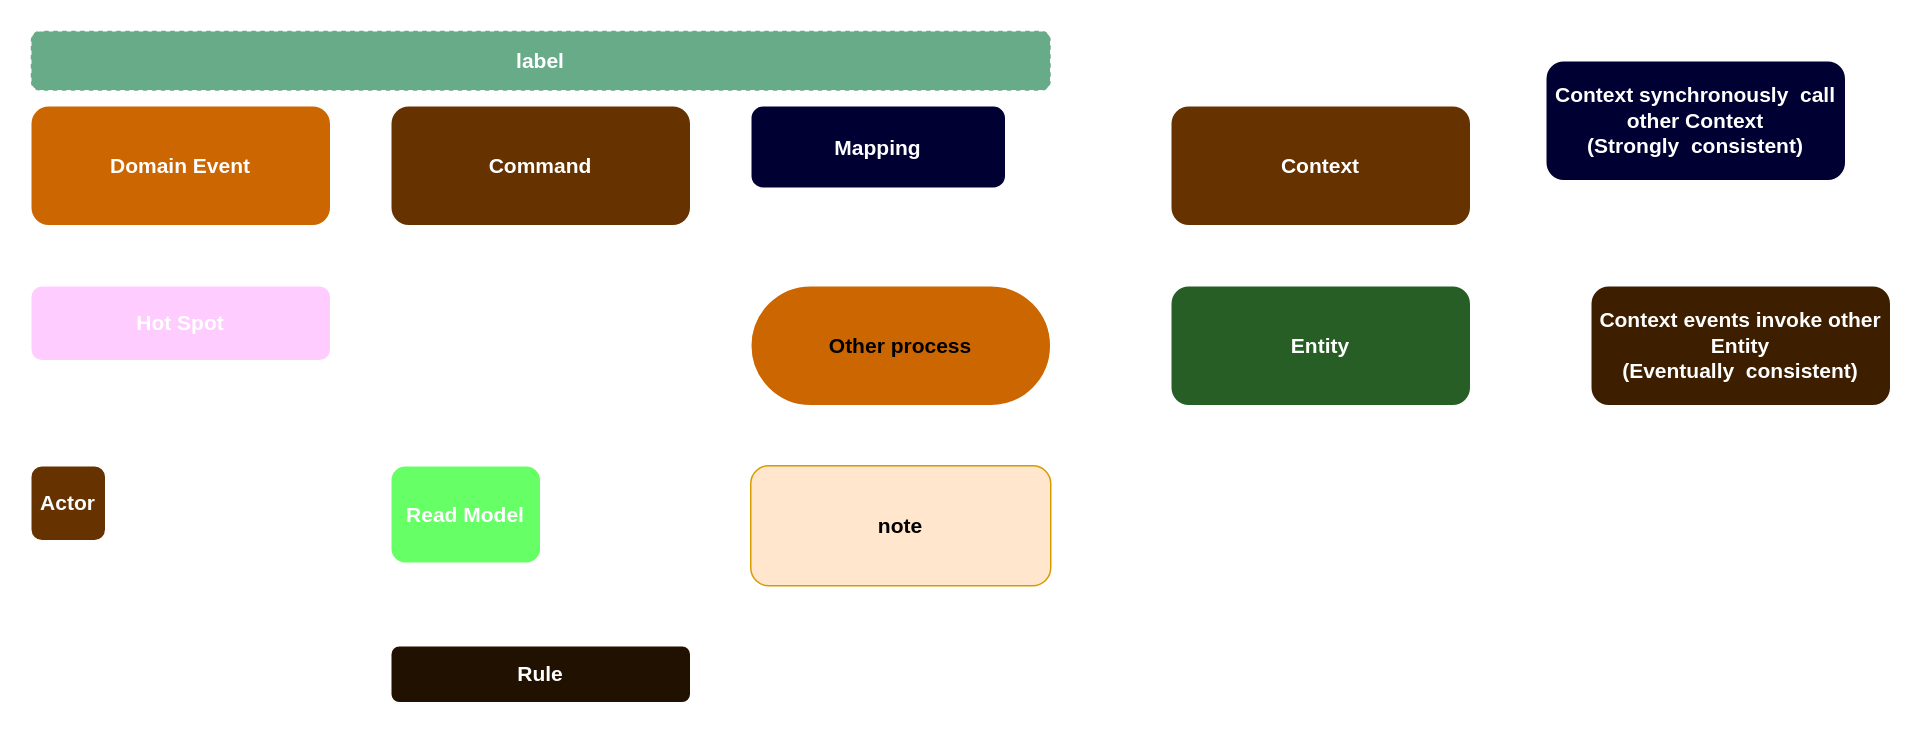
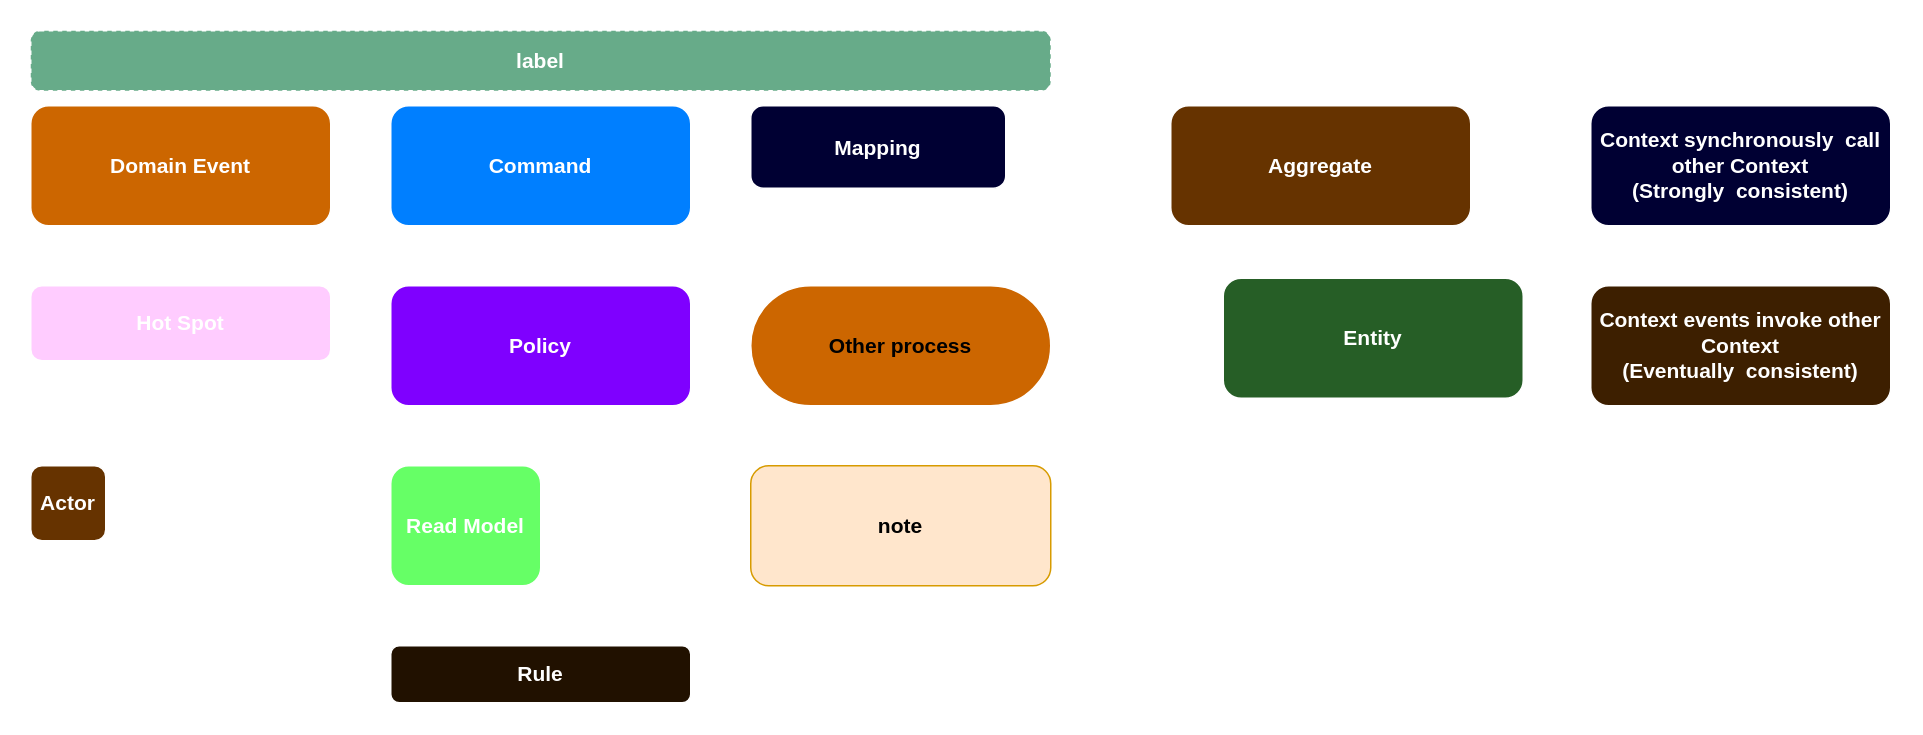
(1696, 121) -> (1741, 166)
(541, 166) -> (541, 166)
(1321, 166) -> (1321, 166)
none -> (541, 346)
(1321, 346) -> (1373, 338)
(1741, 346) -> (1741, 346)
(466, 515) -> (466, 526)
